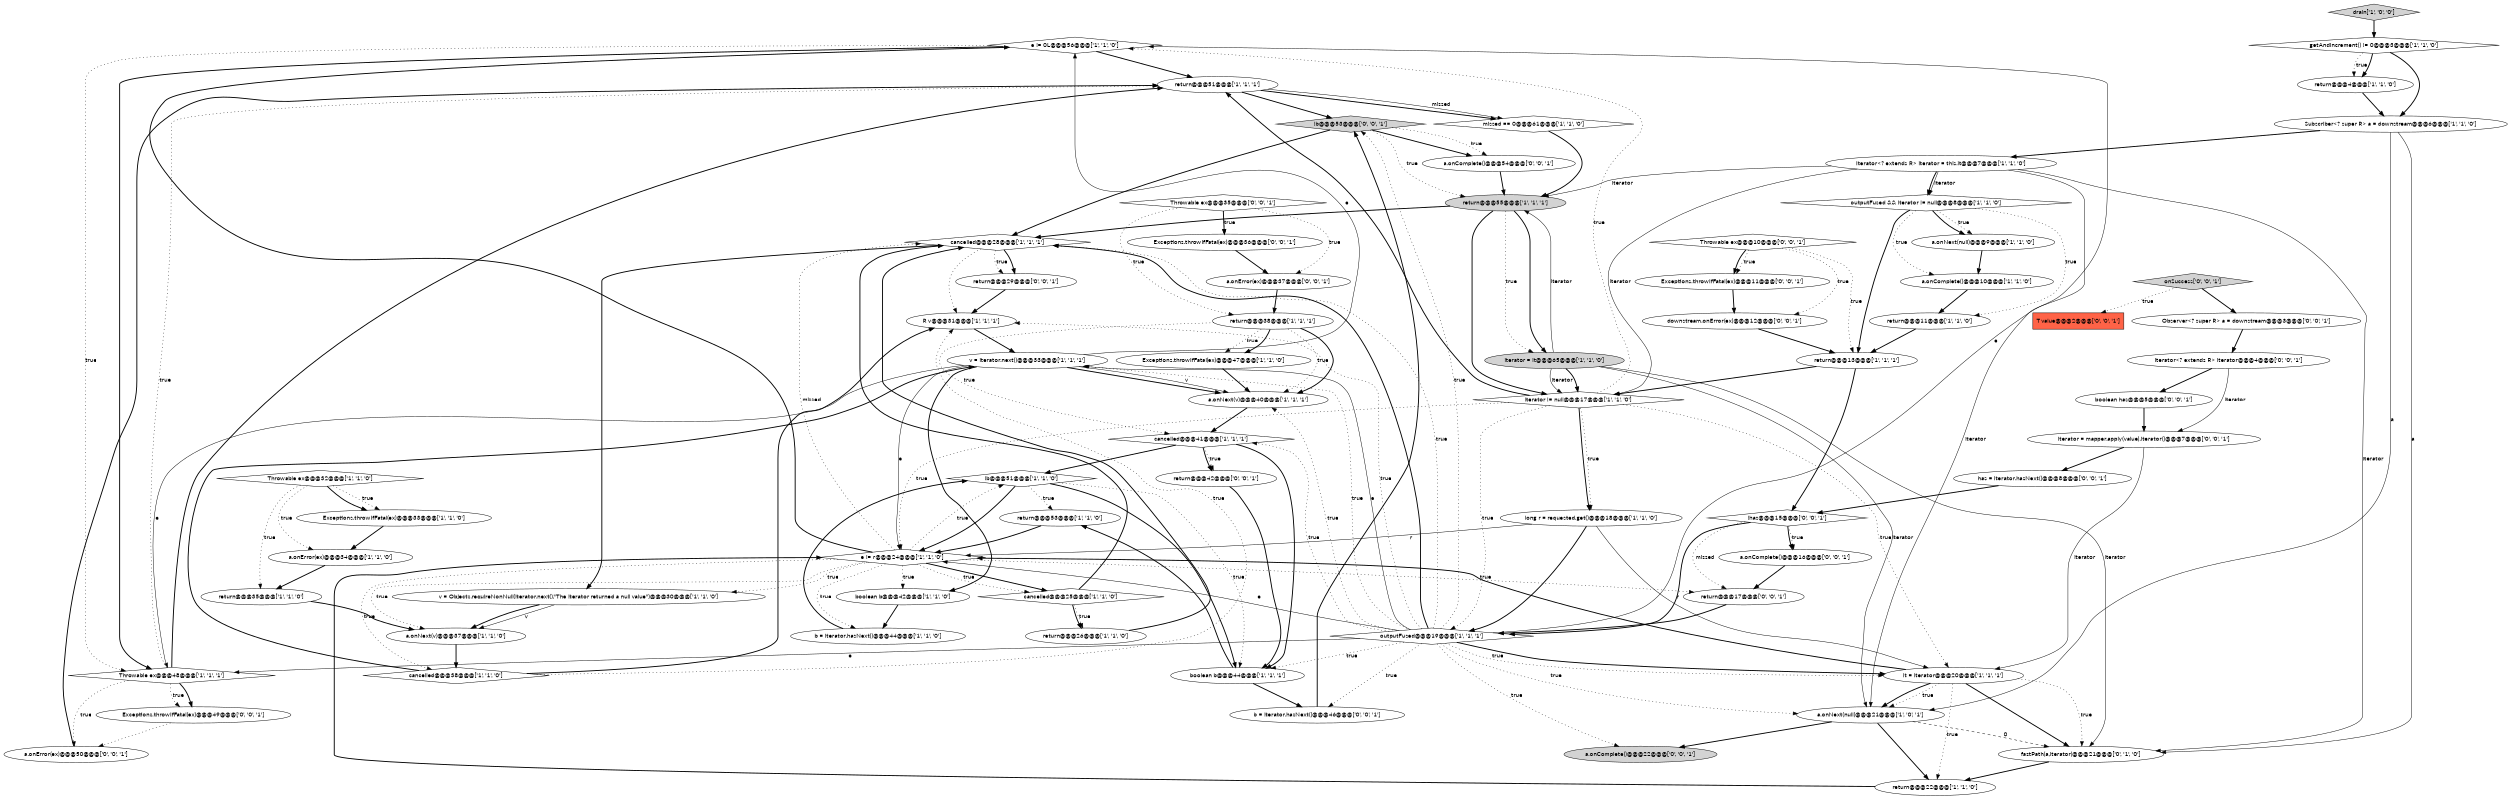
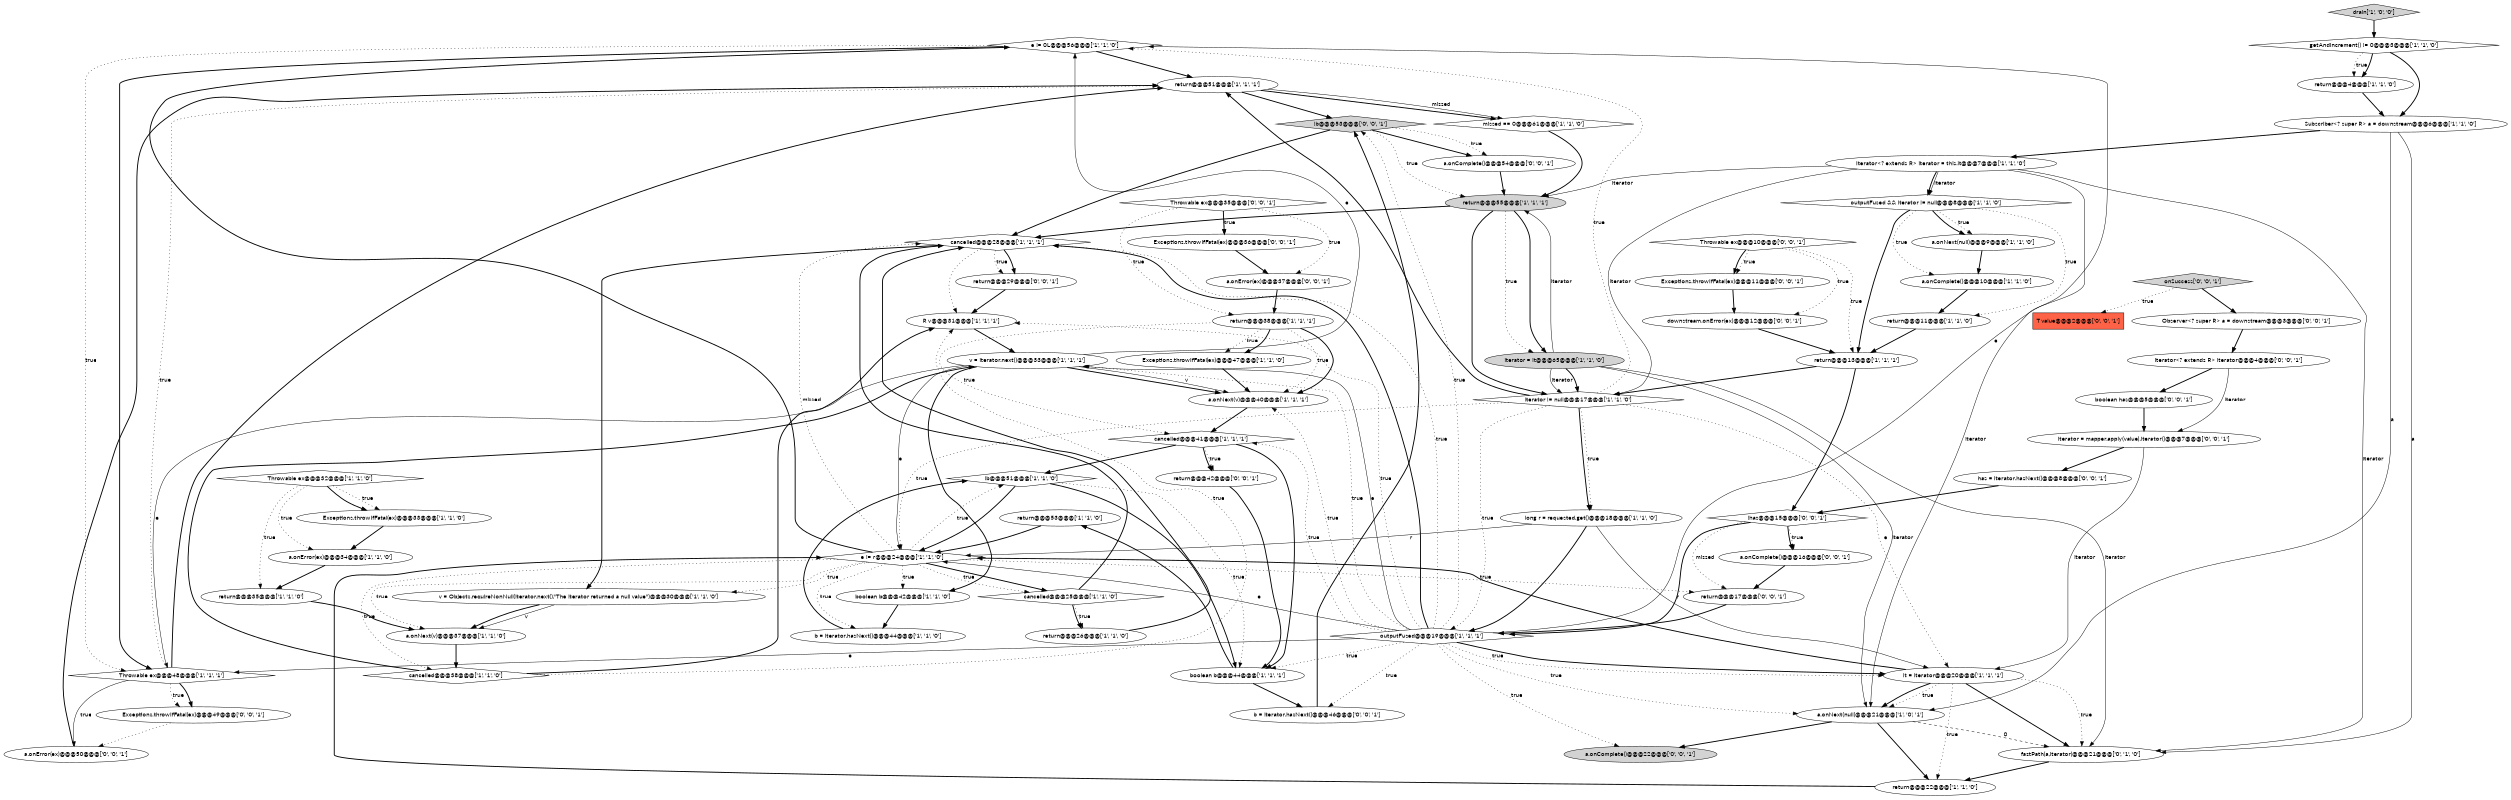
(1039, 496) -> none
(1886, 538) -> (1886, 538)
(87, 700) -> (87, 700)
